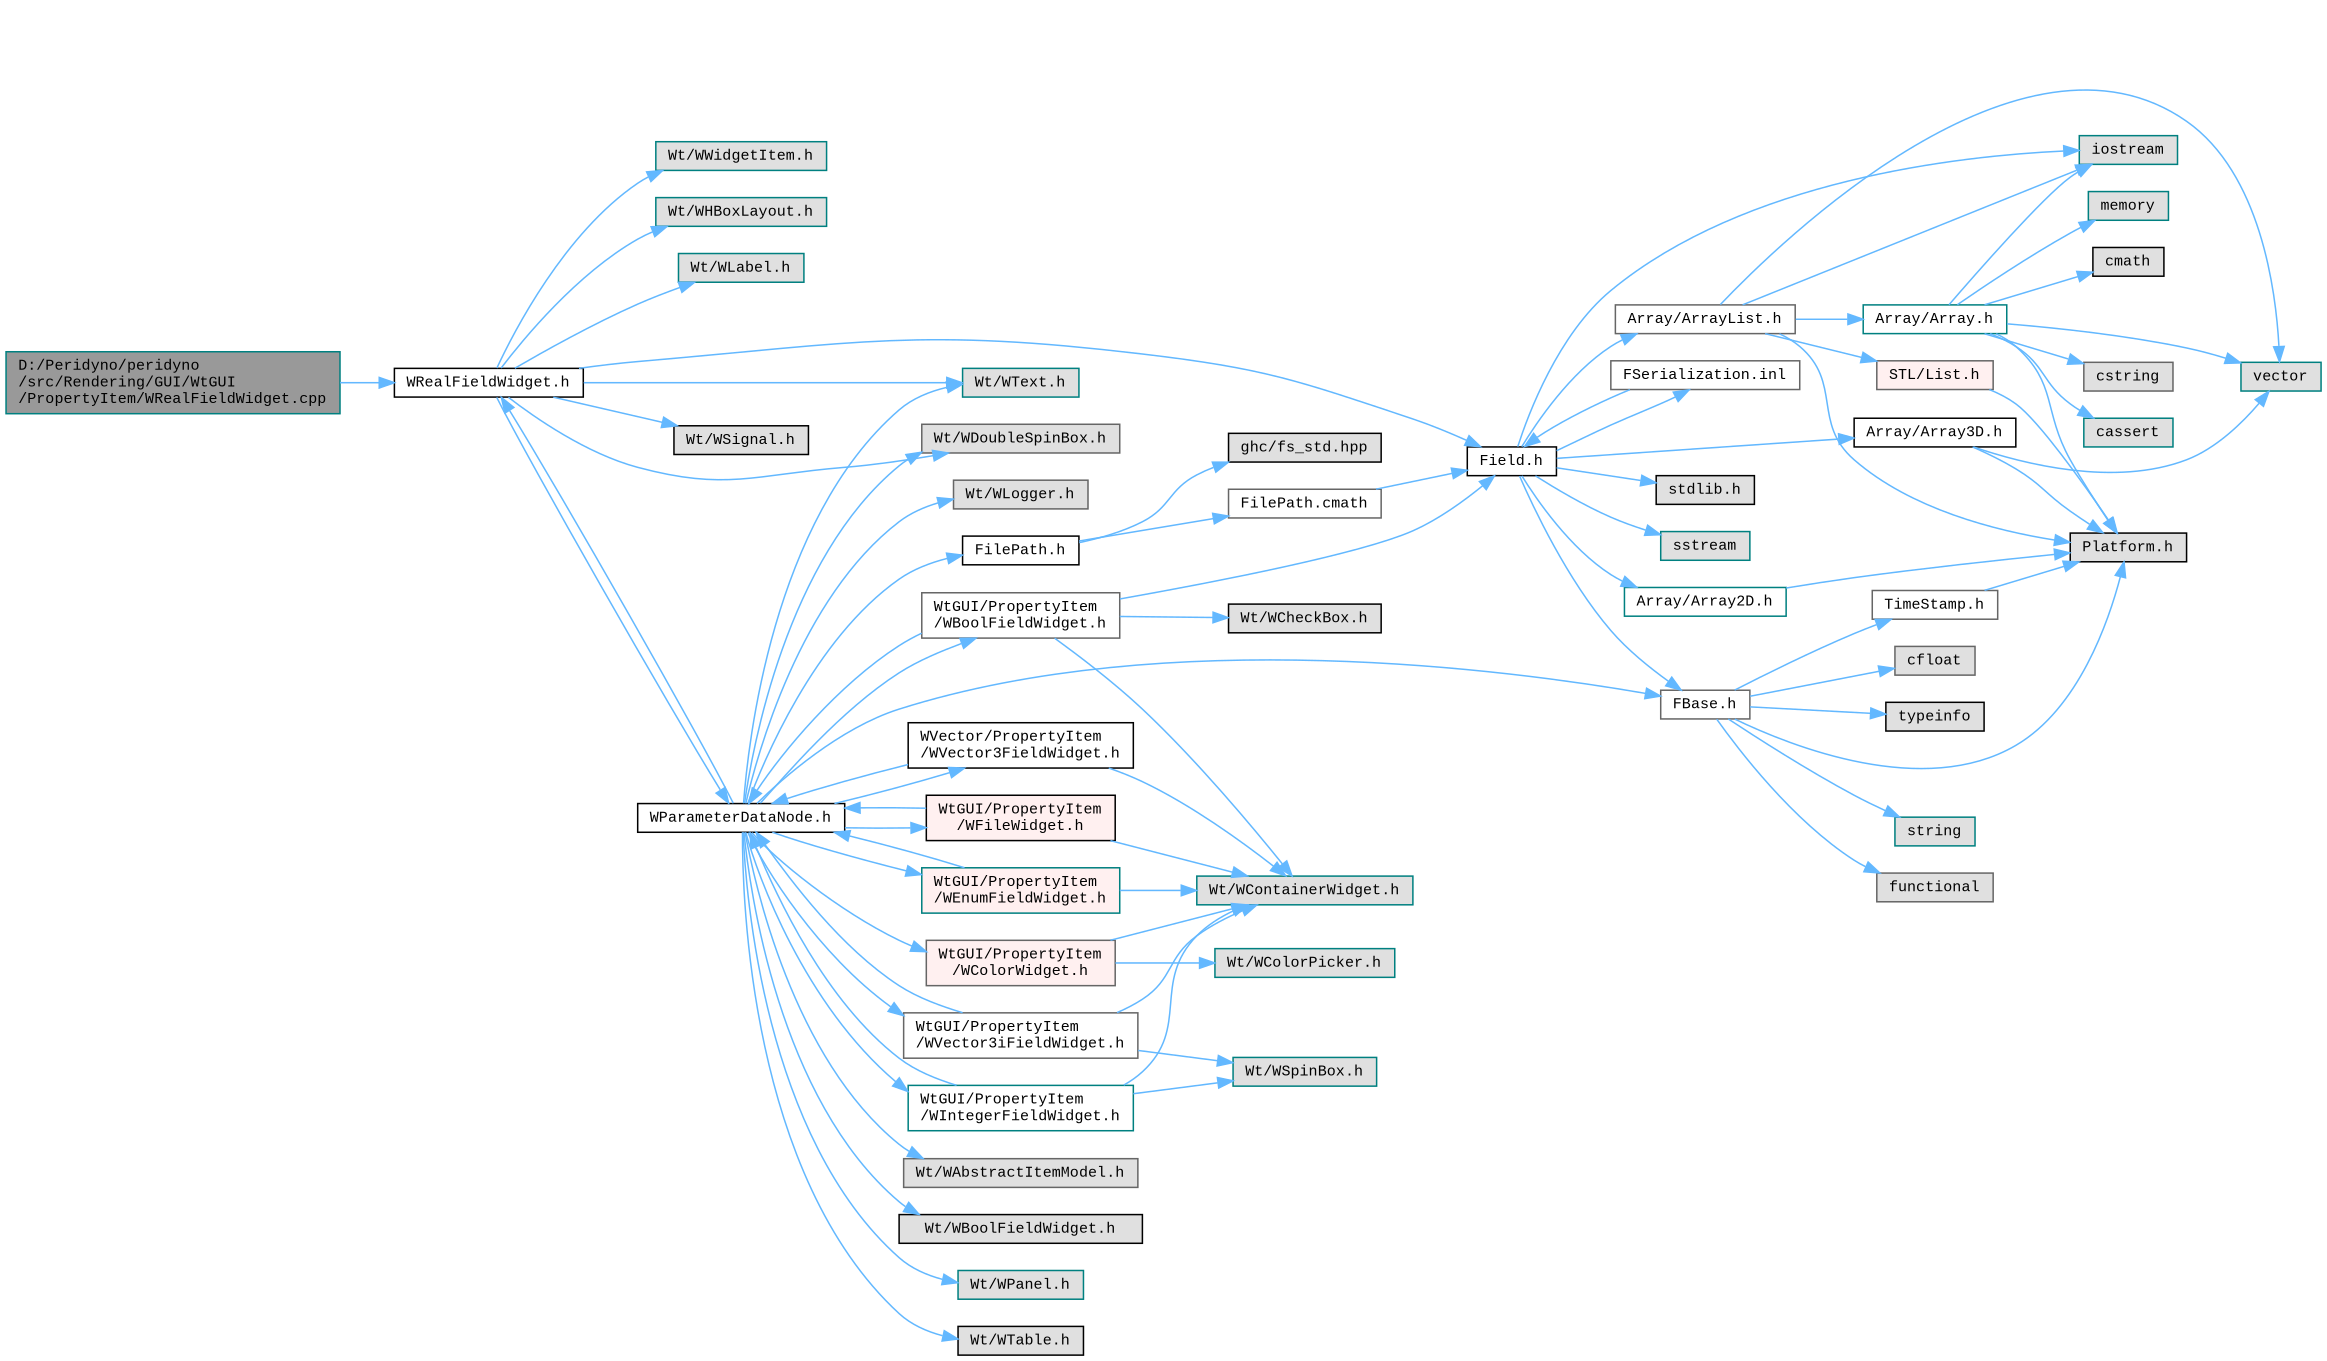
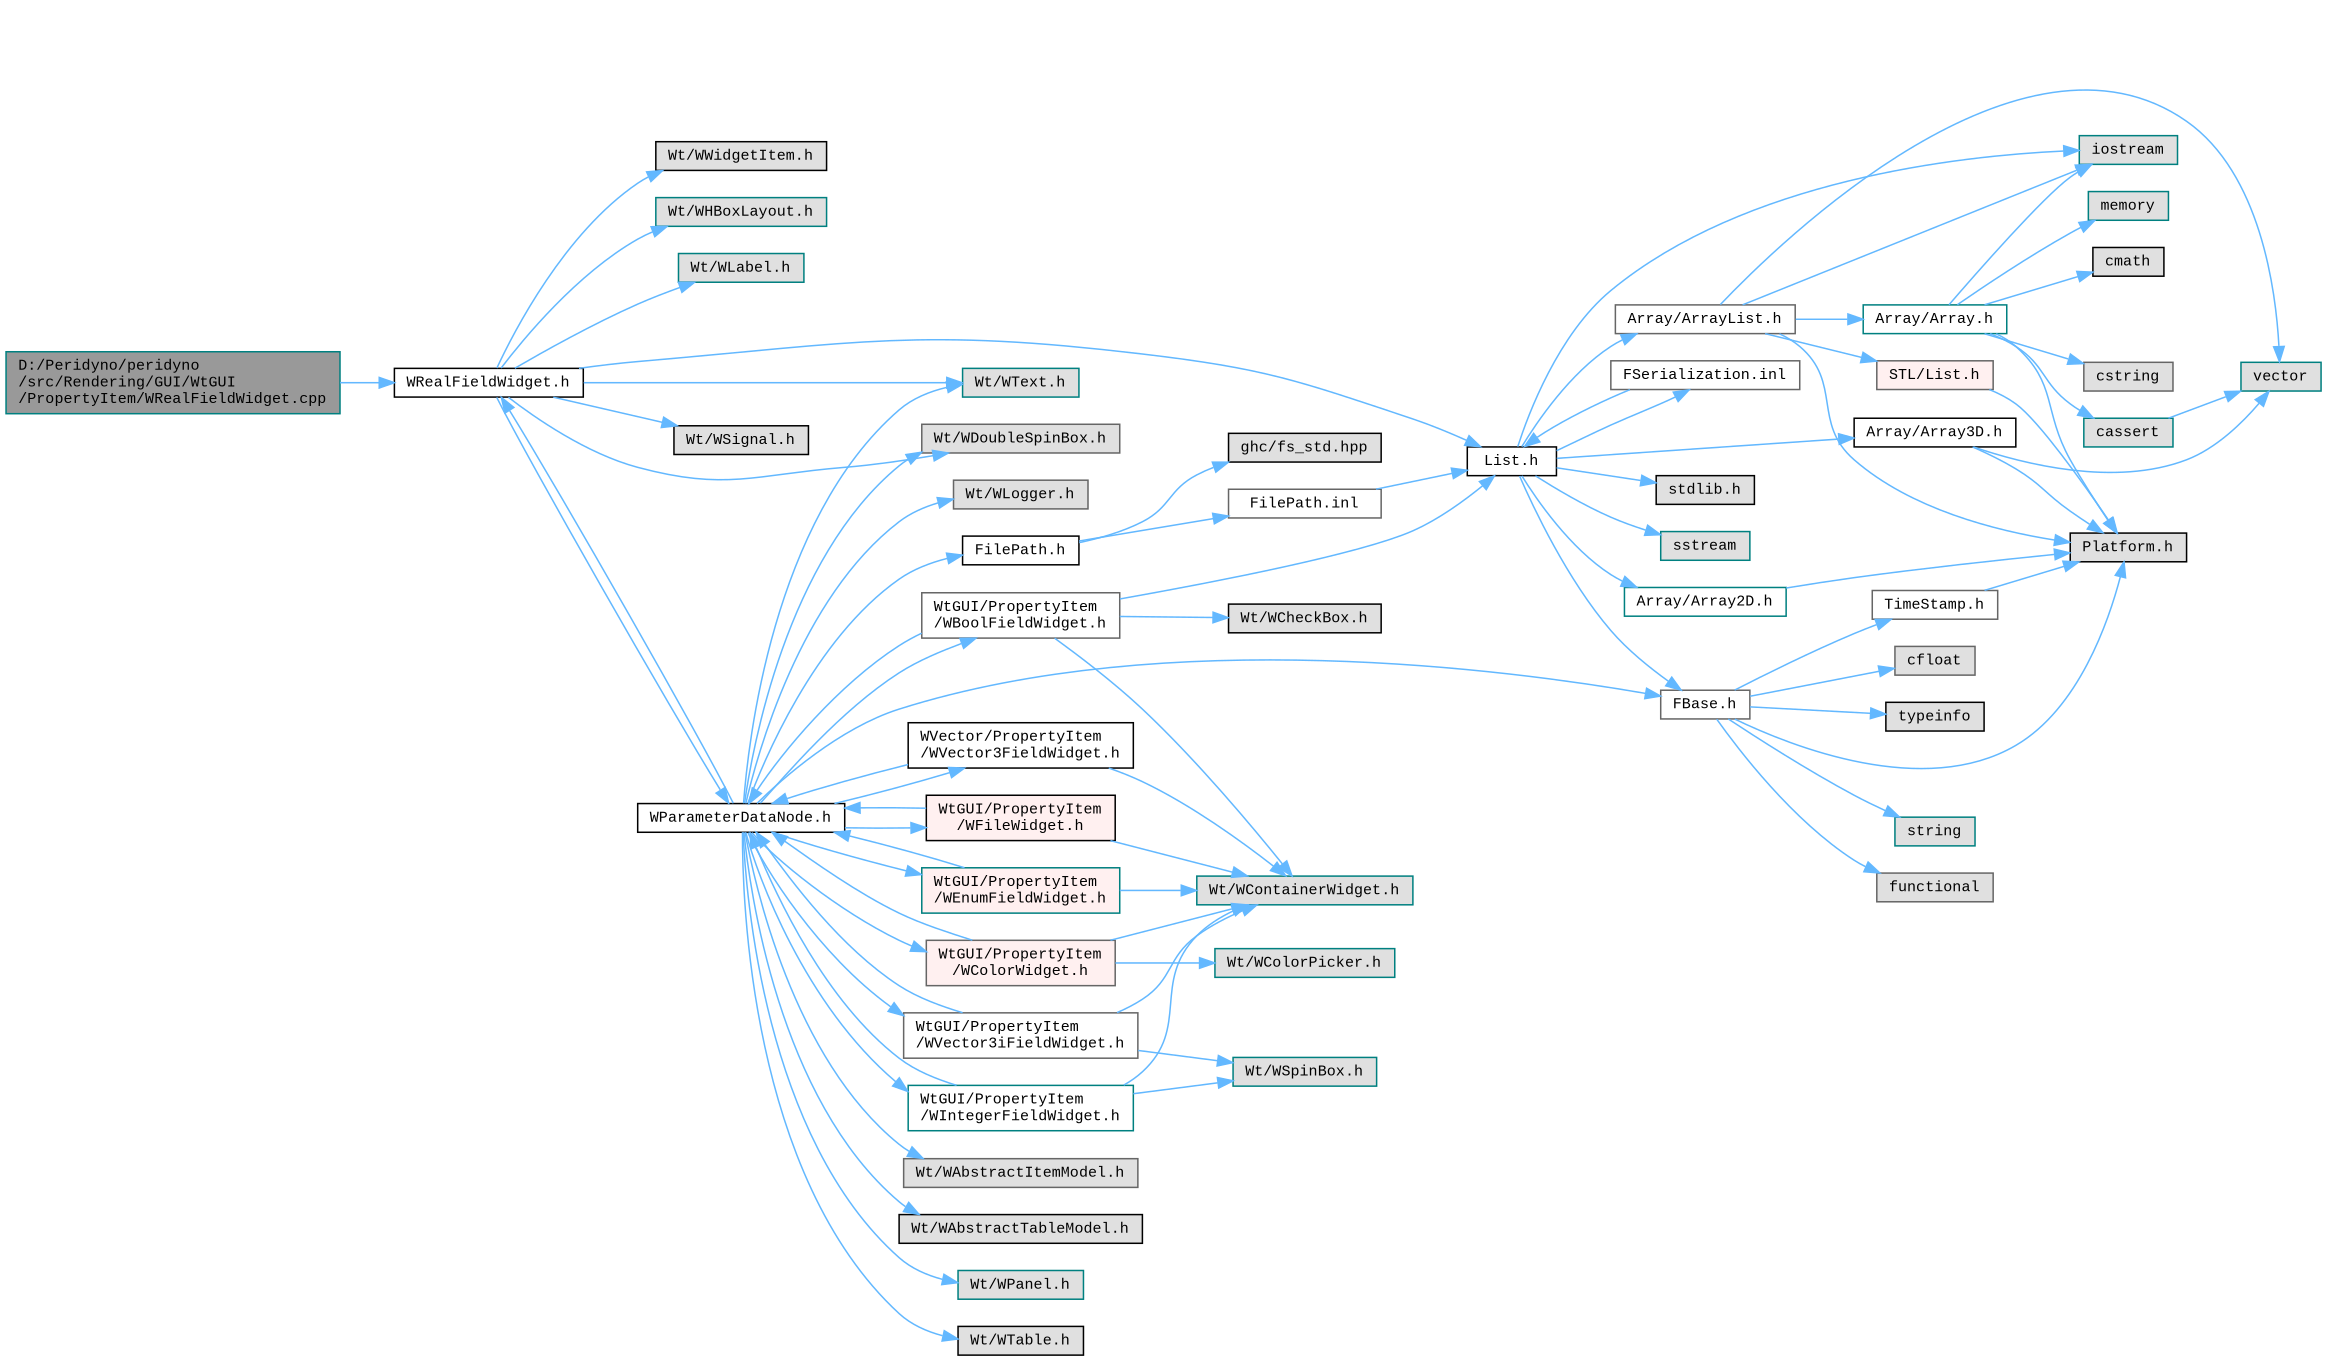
(741, 156) -> (741, 156)
(2117, 336) -> (2197, 407)
(1512, 461) -> (1512, 461)
(1305, 504) -> (1305, 504)
none -> (874, 900)
(1021, 1229) -> (1021, 1229)
